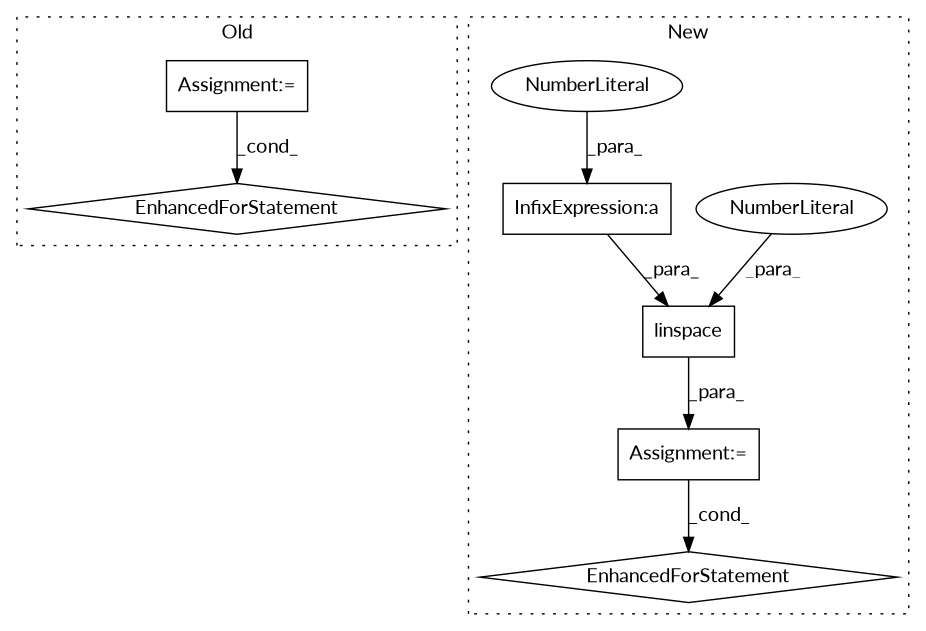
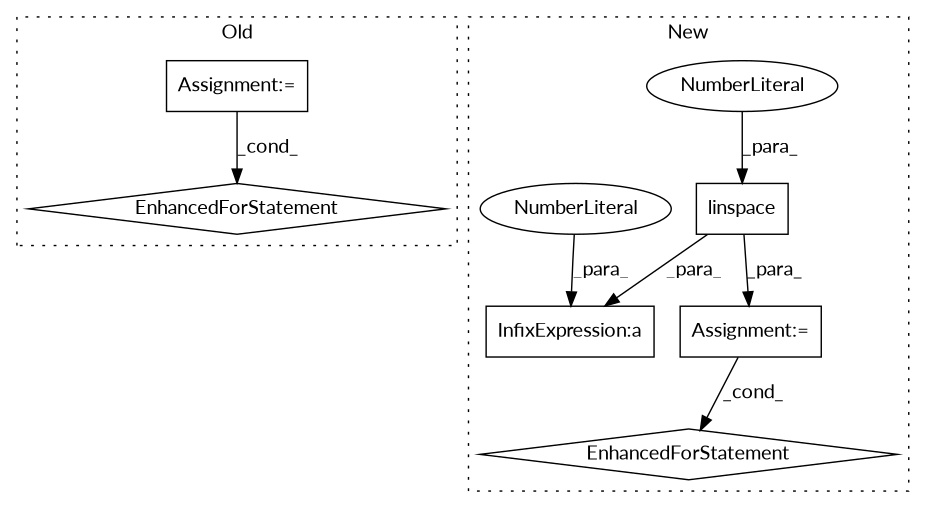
(633, 265) -> (662, 266)
